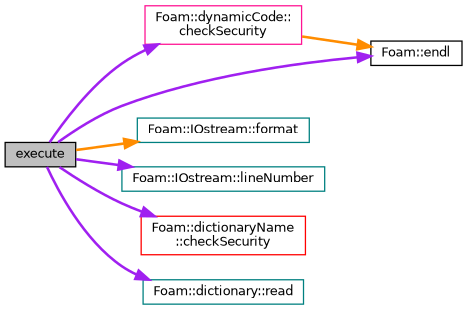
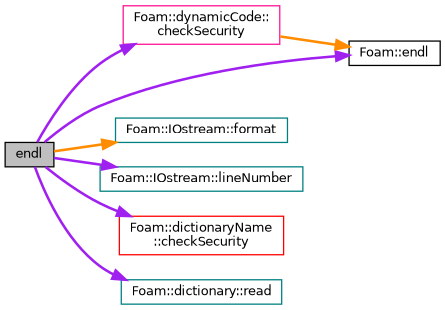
(40, 155) -> (30, 155)
